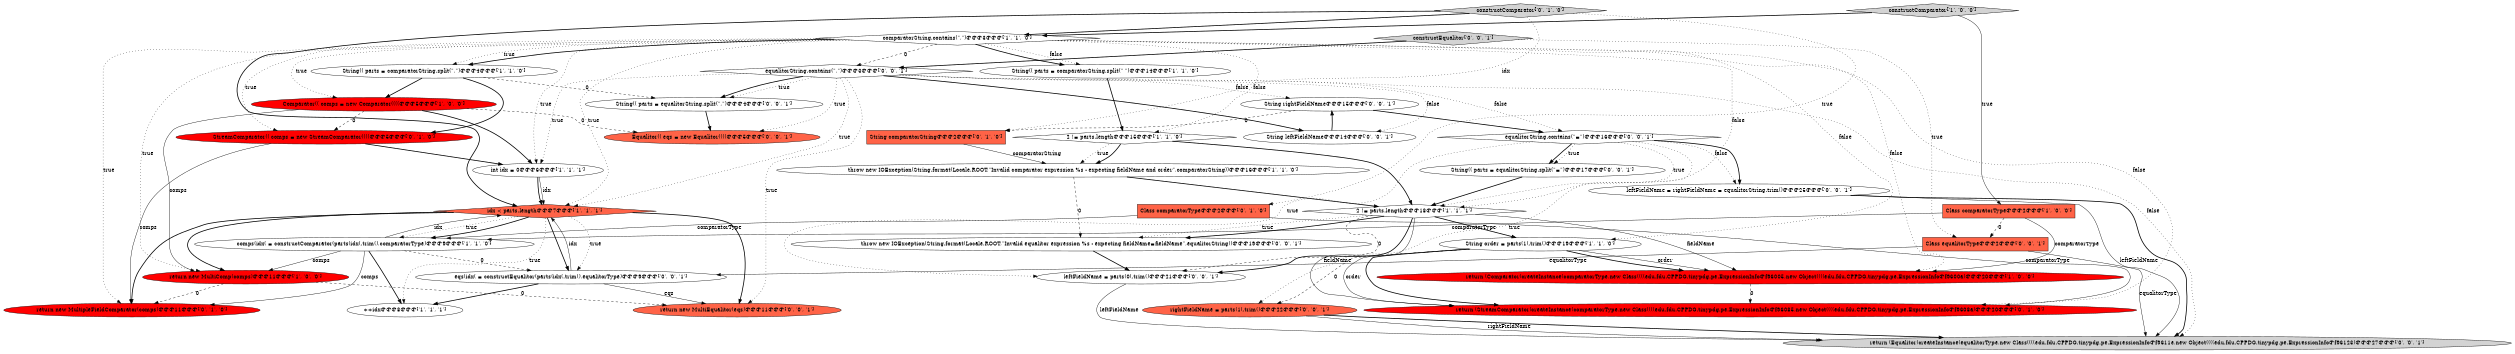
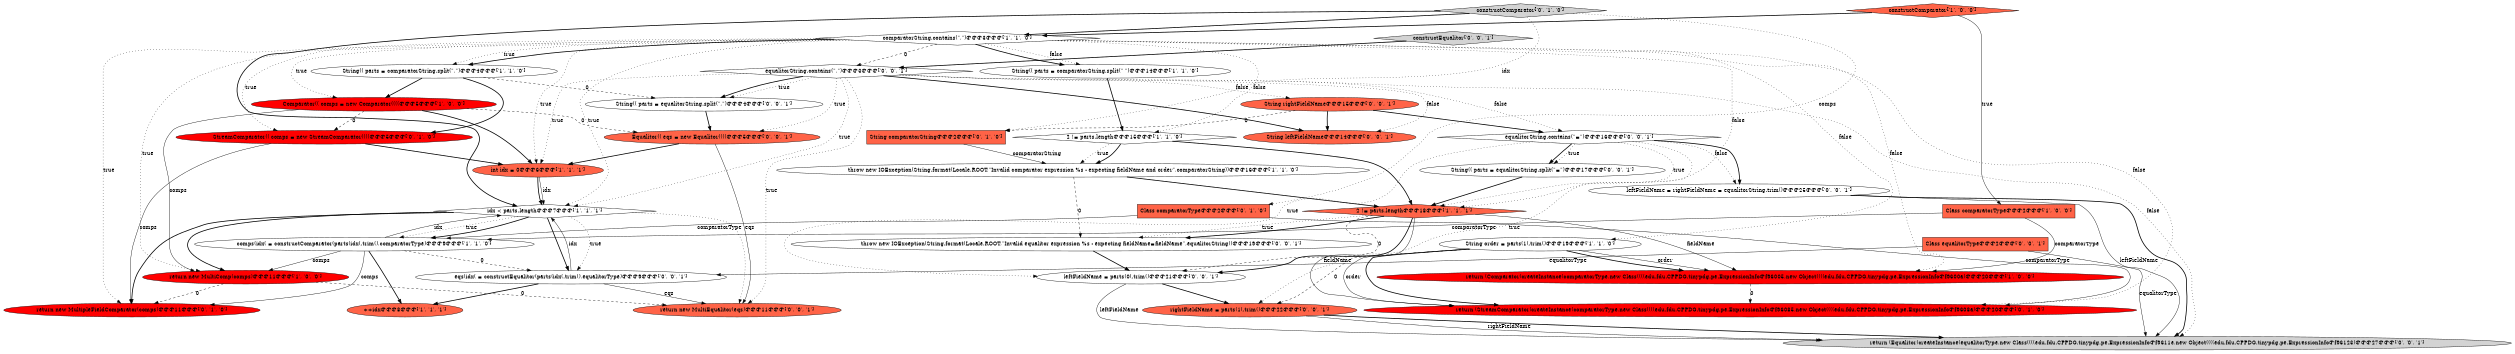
(1933, 11) -> (1933, 11)
(1805, 47) -> none
(1330, 104) -> (1330, 104)
(1827, 104) -> (1827, 104)
(1332, 123) -> (1327, 119)
(1330, 137) -> (1330, 137)
none -> (626, 154)
(538, 170) -> (538, 170)
(545, 211) -> (545, 211)
(1414, 211) -> (1414, 211)
none -> (743, 220)
(722, 221) -> (722, 221)
(1998, 226) -> none
(1473, 227) -> none
(473, 264) -> none
none -> (1193, 293)
(405, 310) -> (405, 310)
